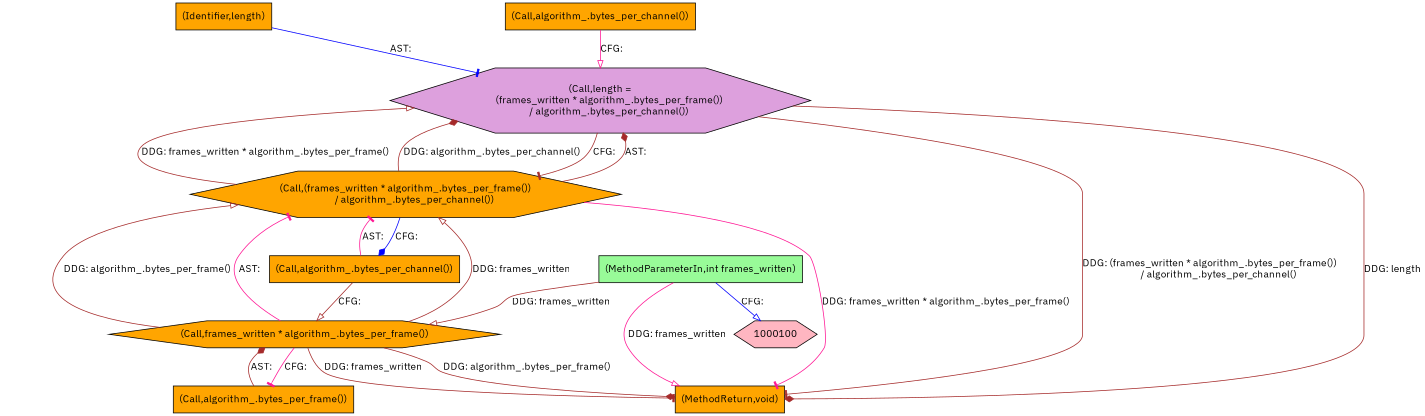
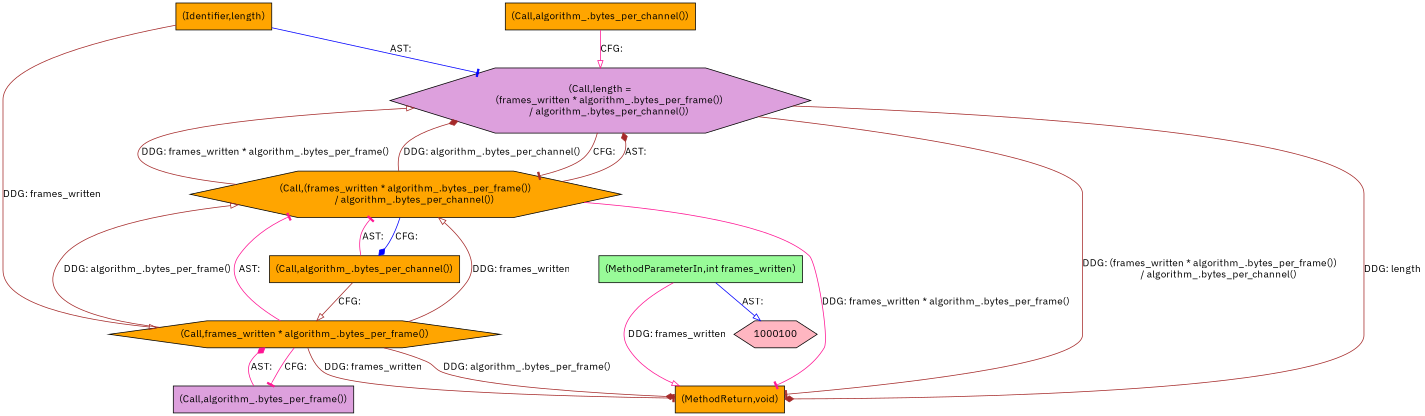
(515, 295) -> (3, 170)
(754, 302) -> (754, 302)
(249, 369) -> (249, 369)
(264, 399) -> (264, 399)
